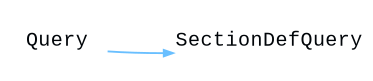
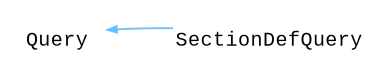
(136, 53) -> (145, 28)
